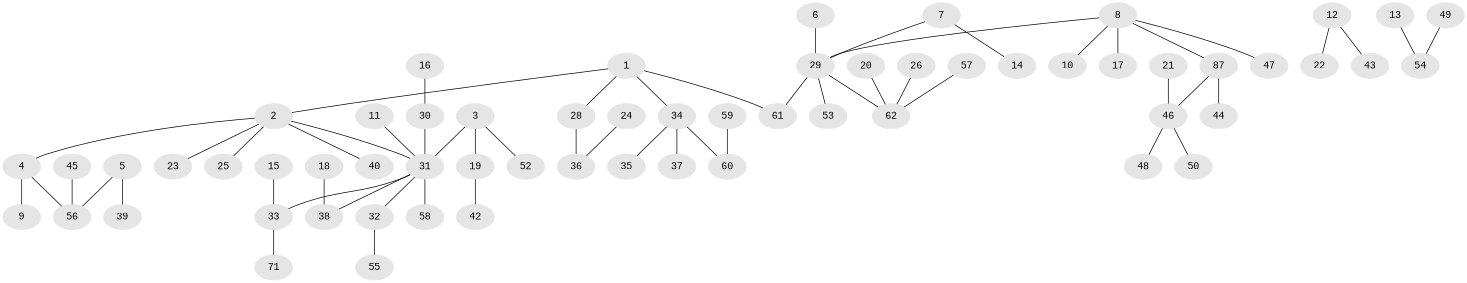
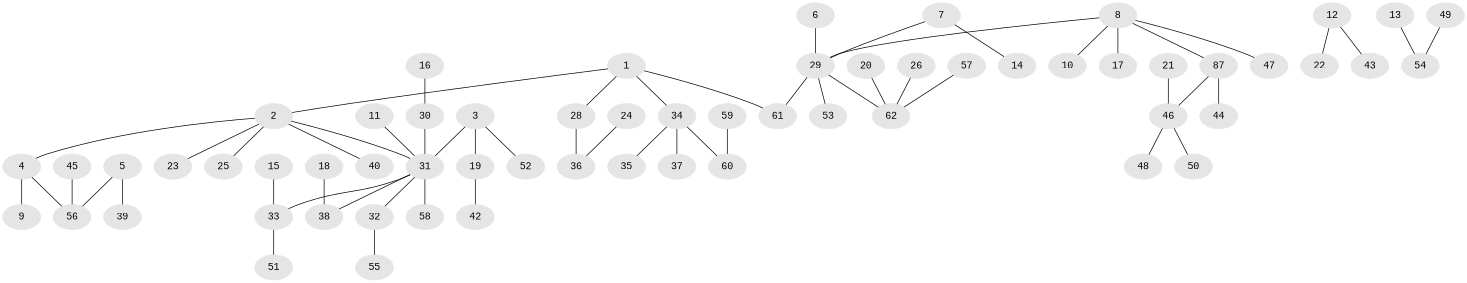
(274, 267) -> (274, 267)
